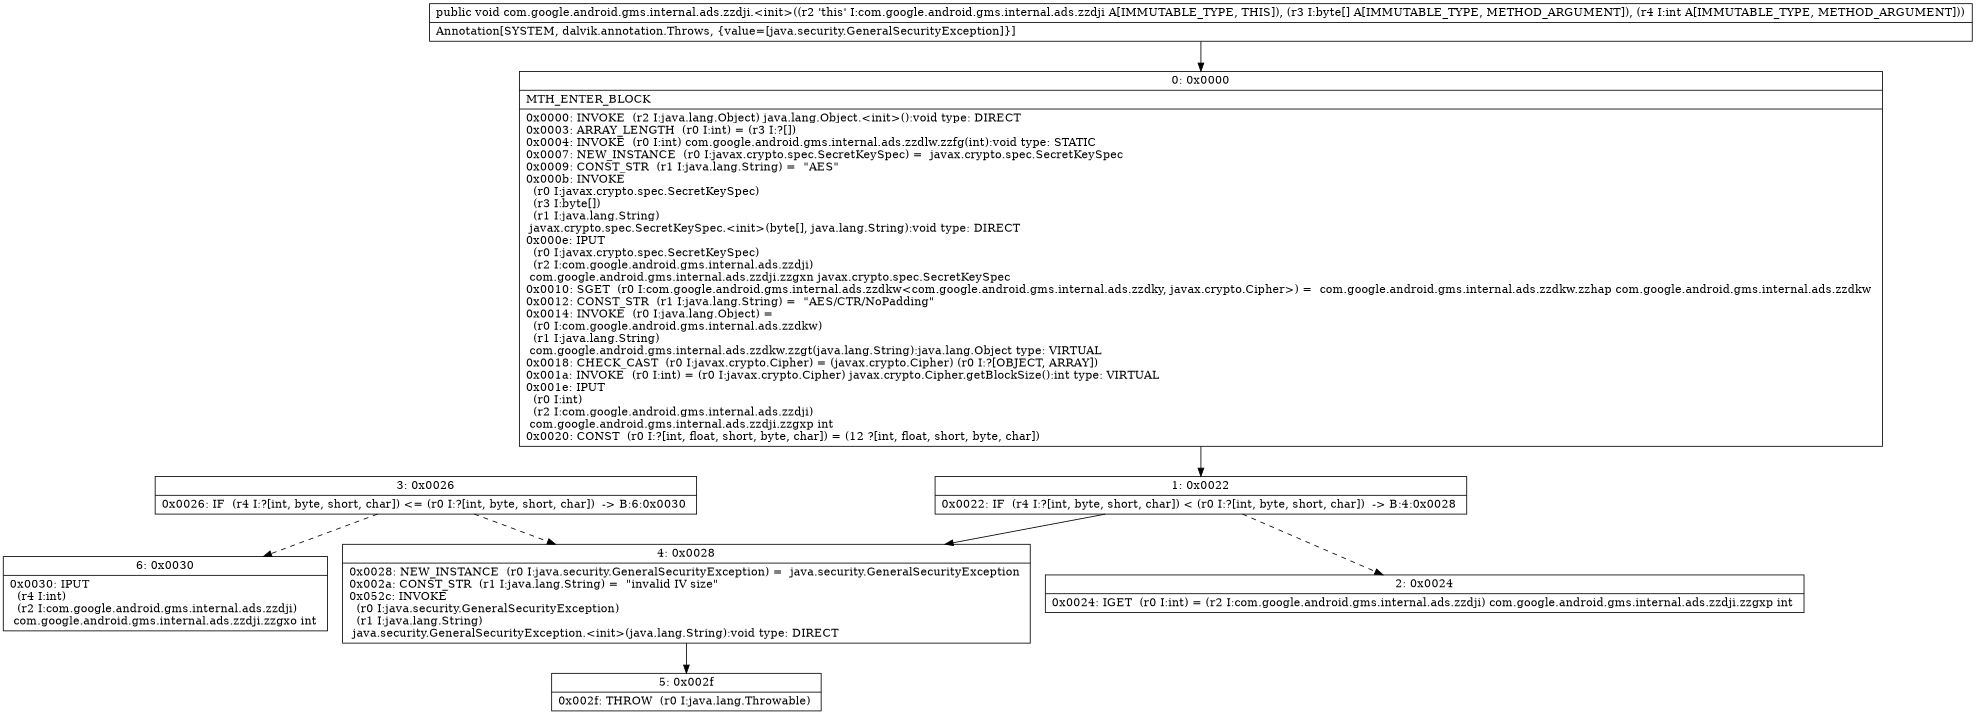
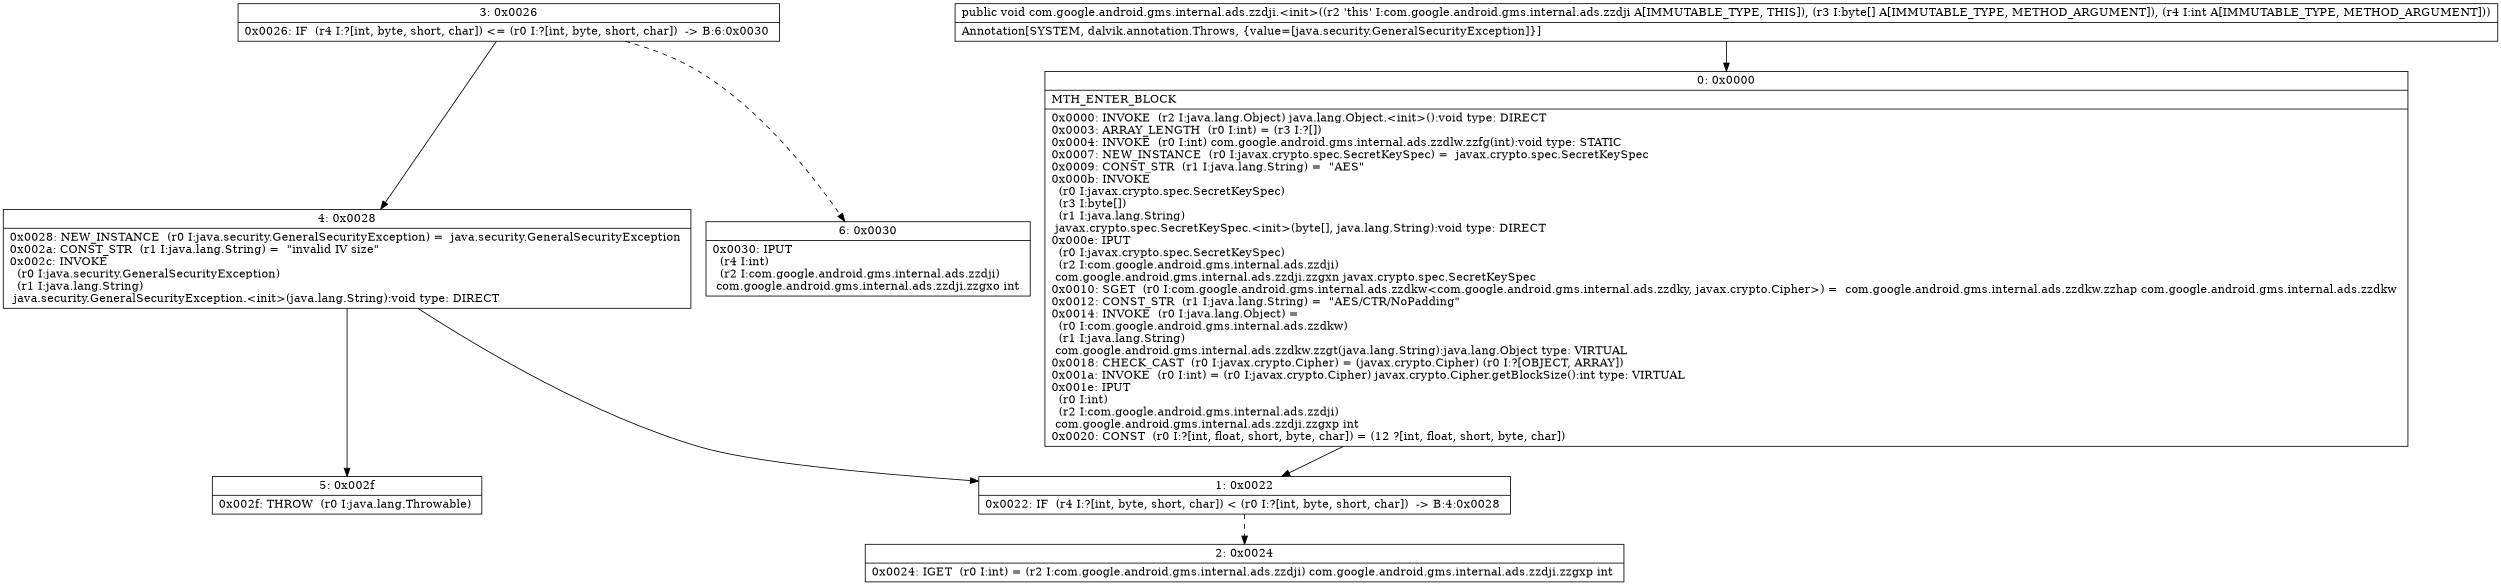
(511, 528) -> (441, 122)
(1029, 528) -> (680, 440)
(402, 597) -> (63, 262)
